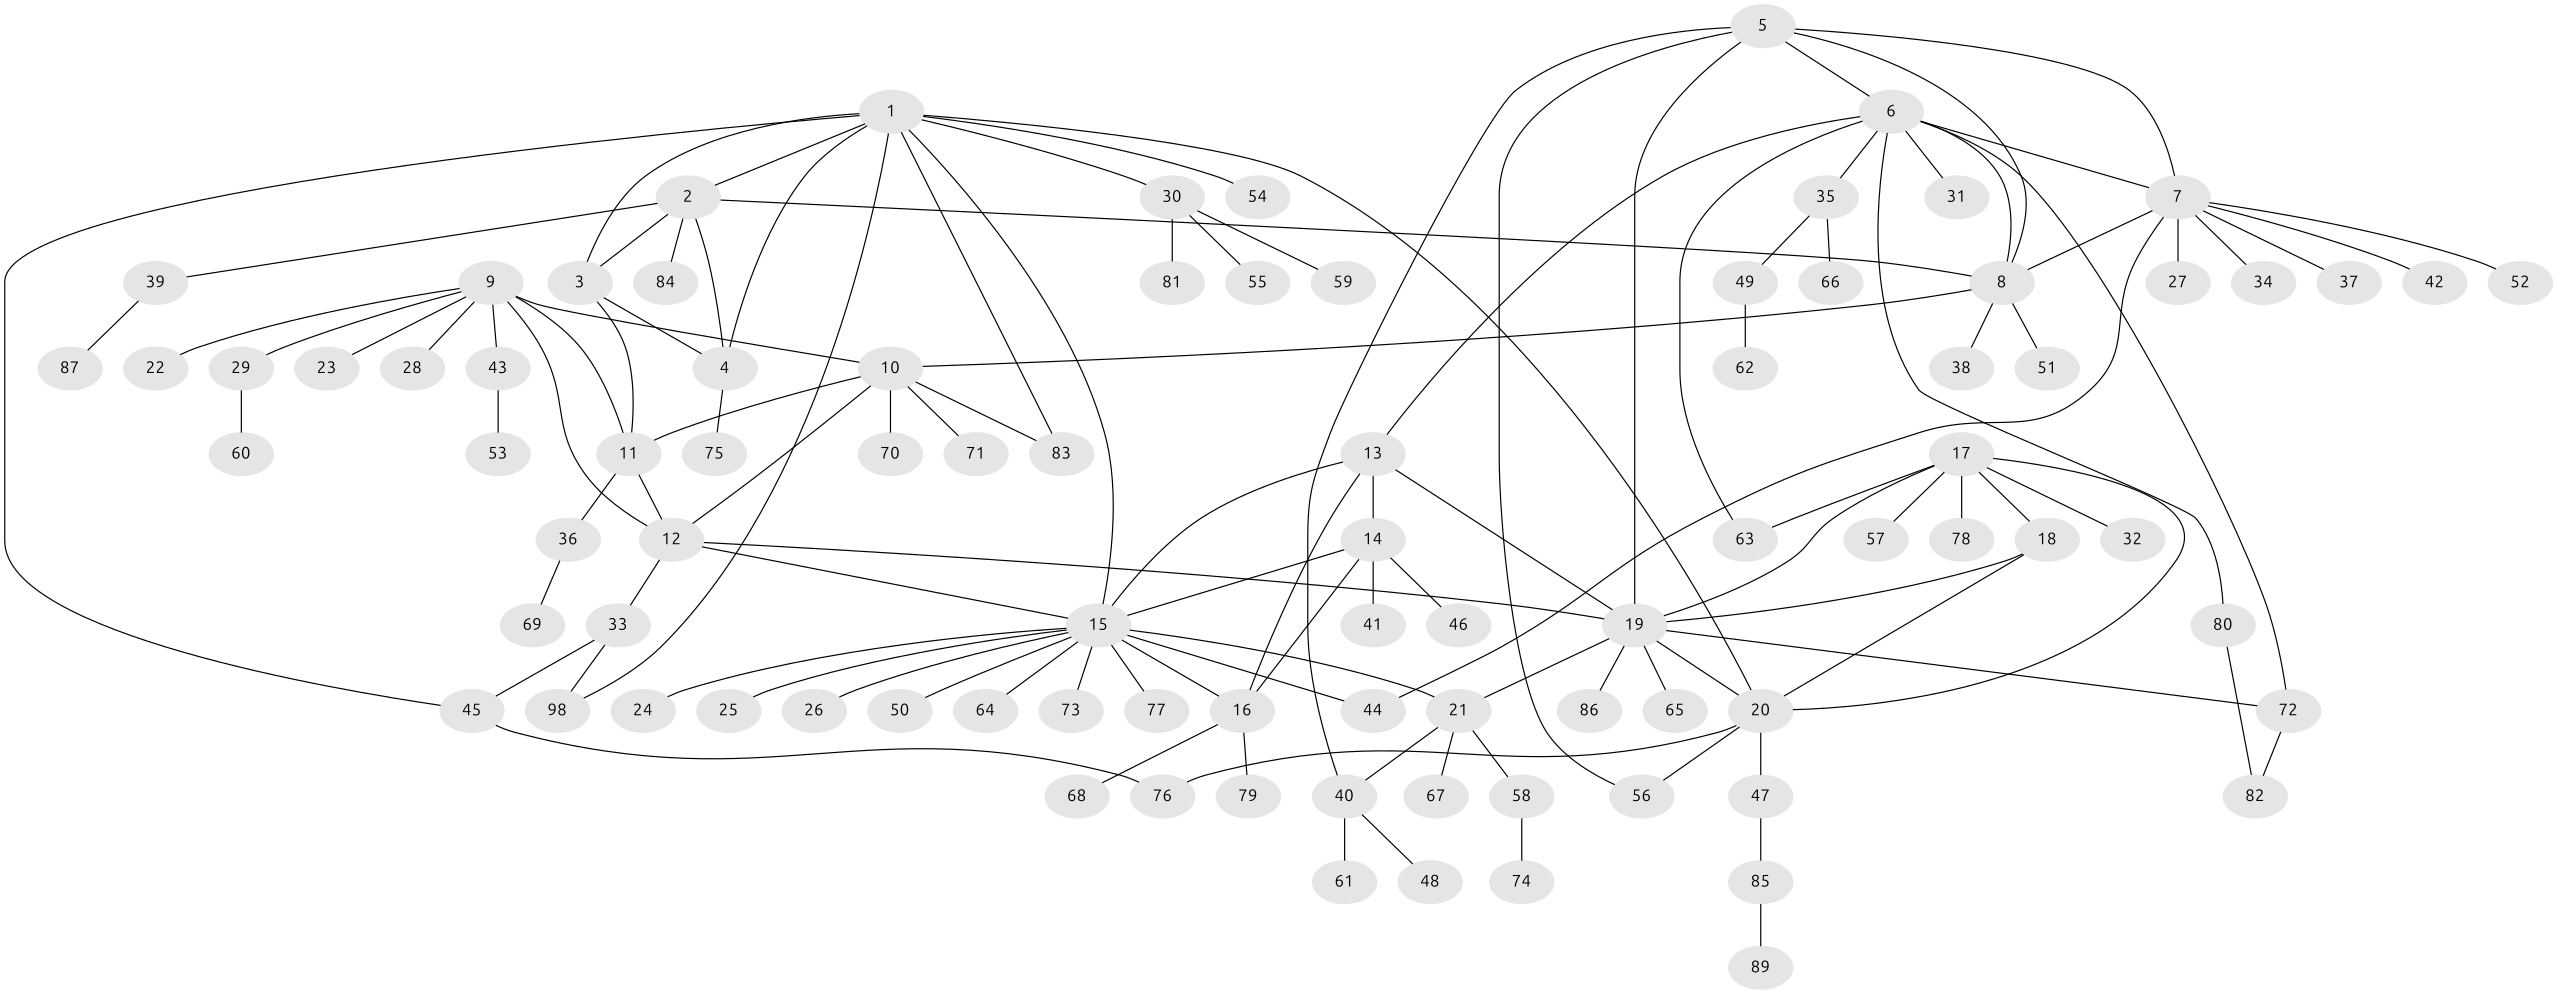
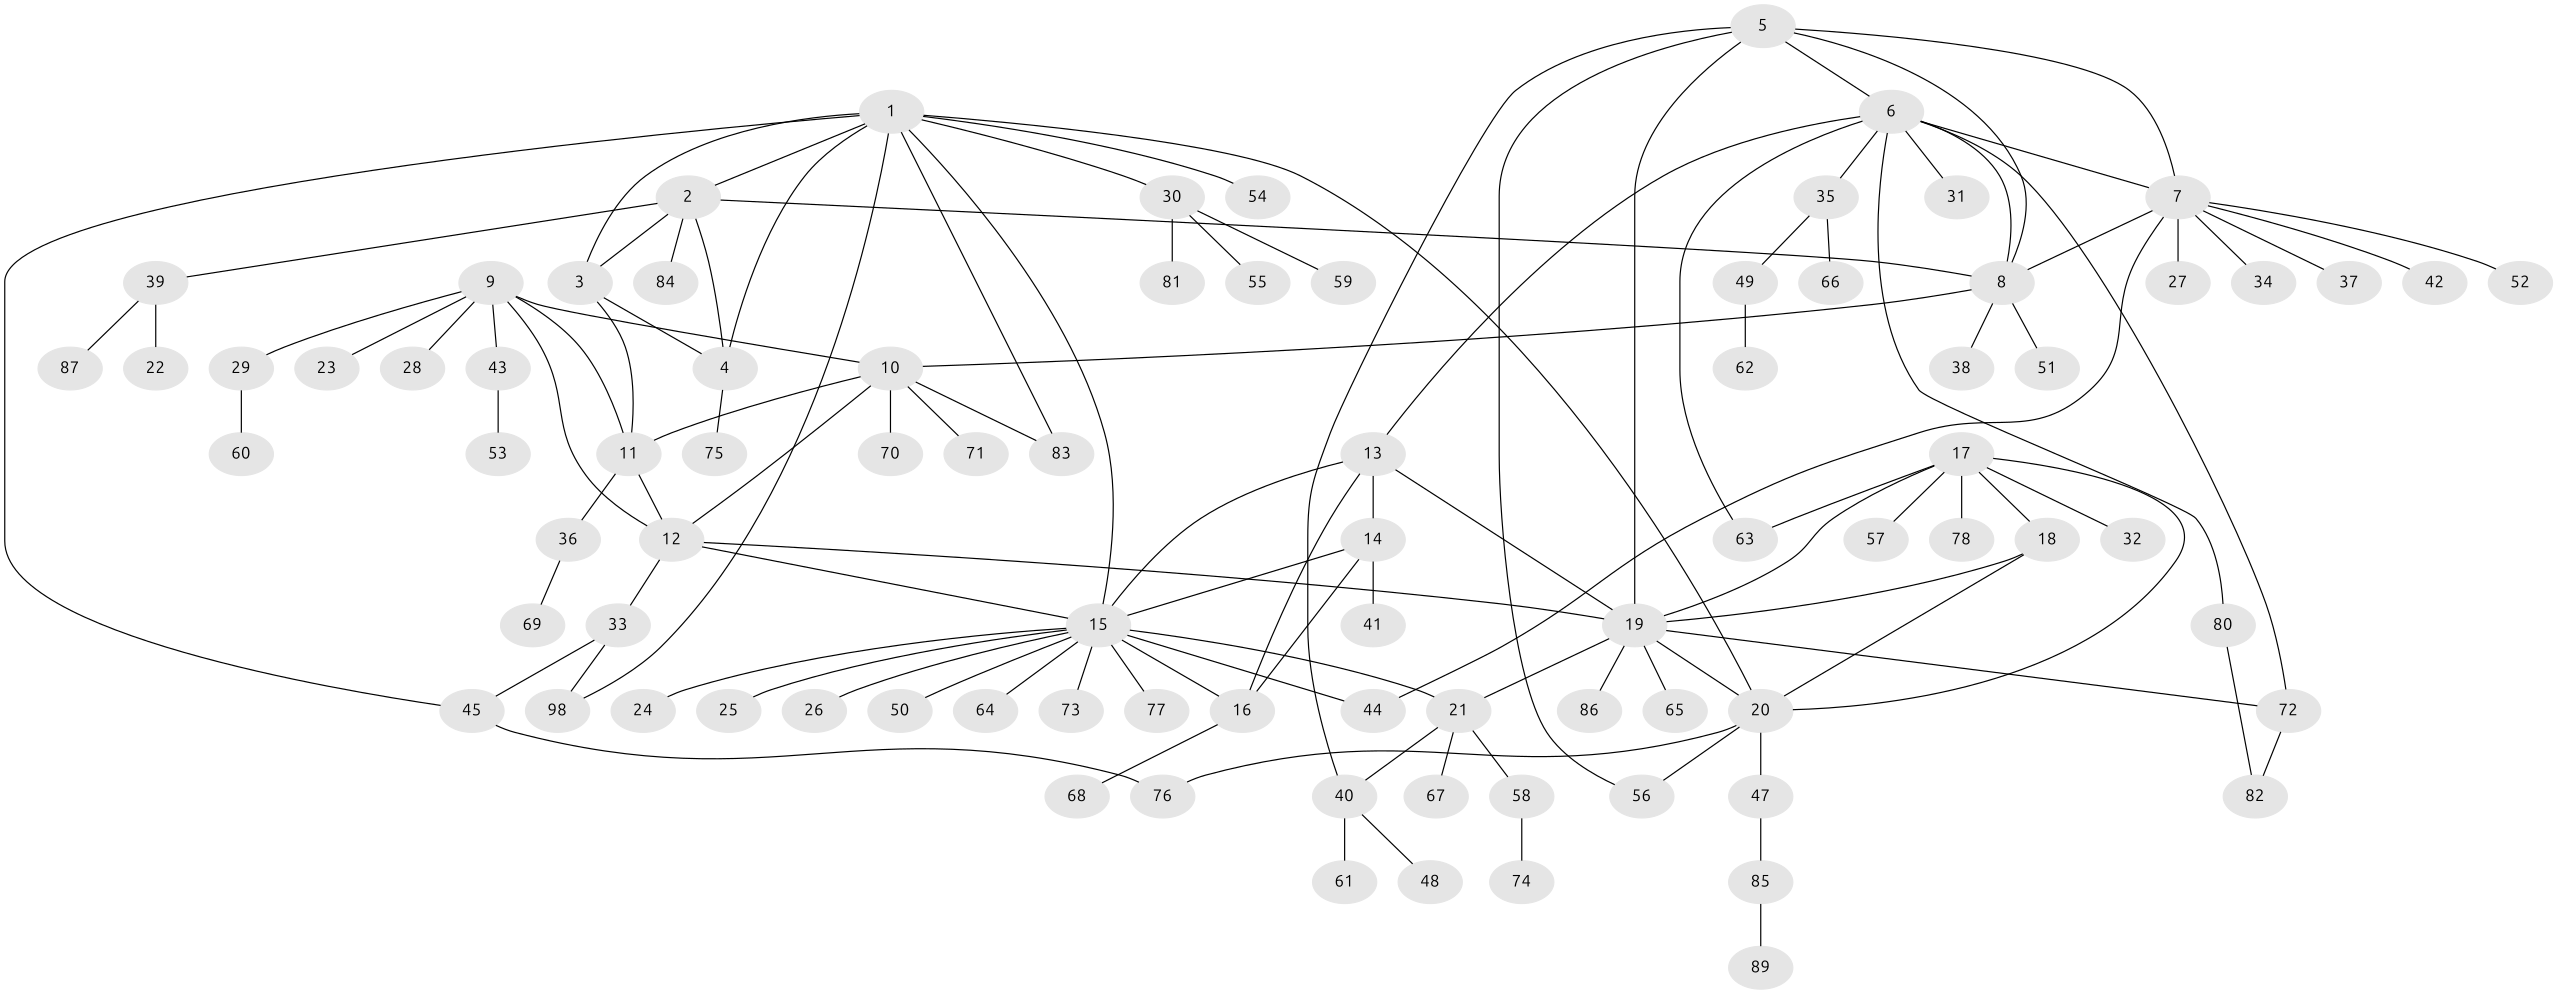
(318, 315) -> (156, 326)
(1459, 625) -> none
(1248, 797) -> none
